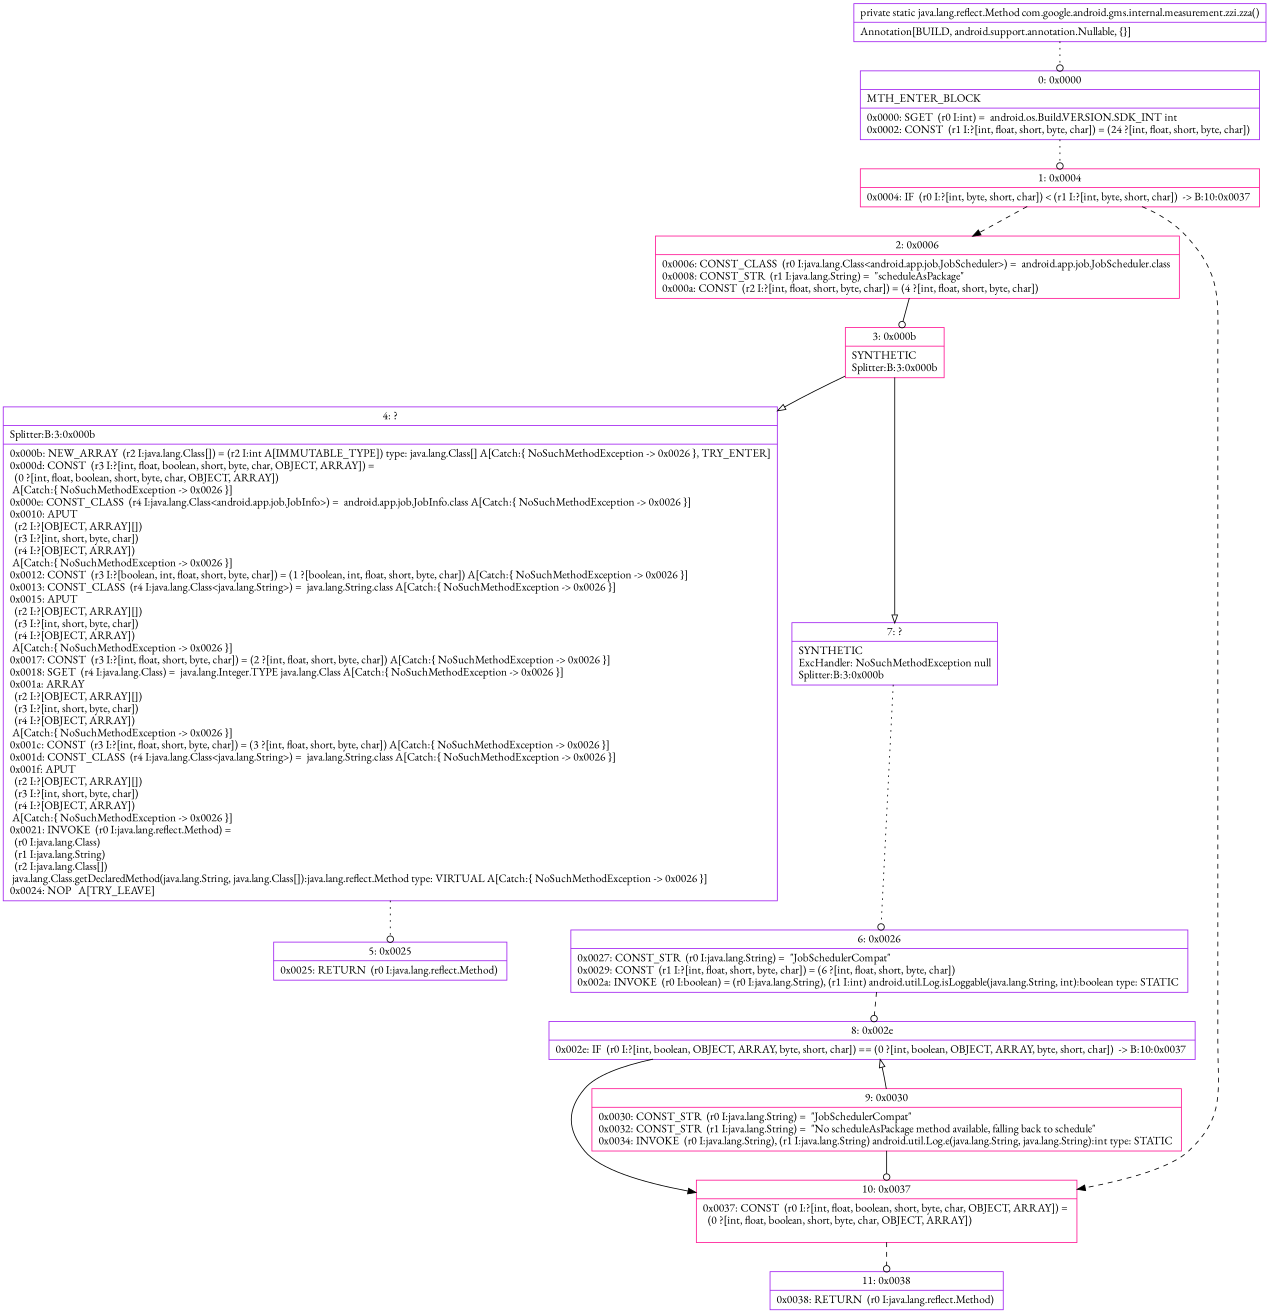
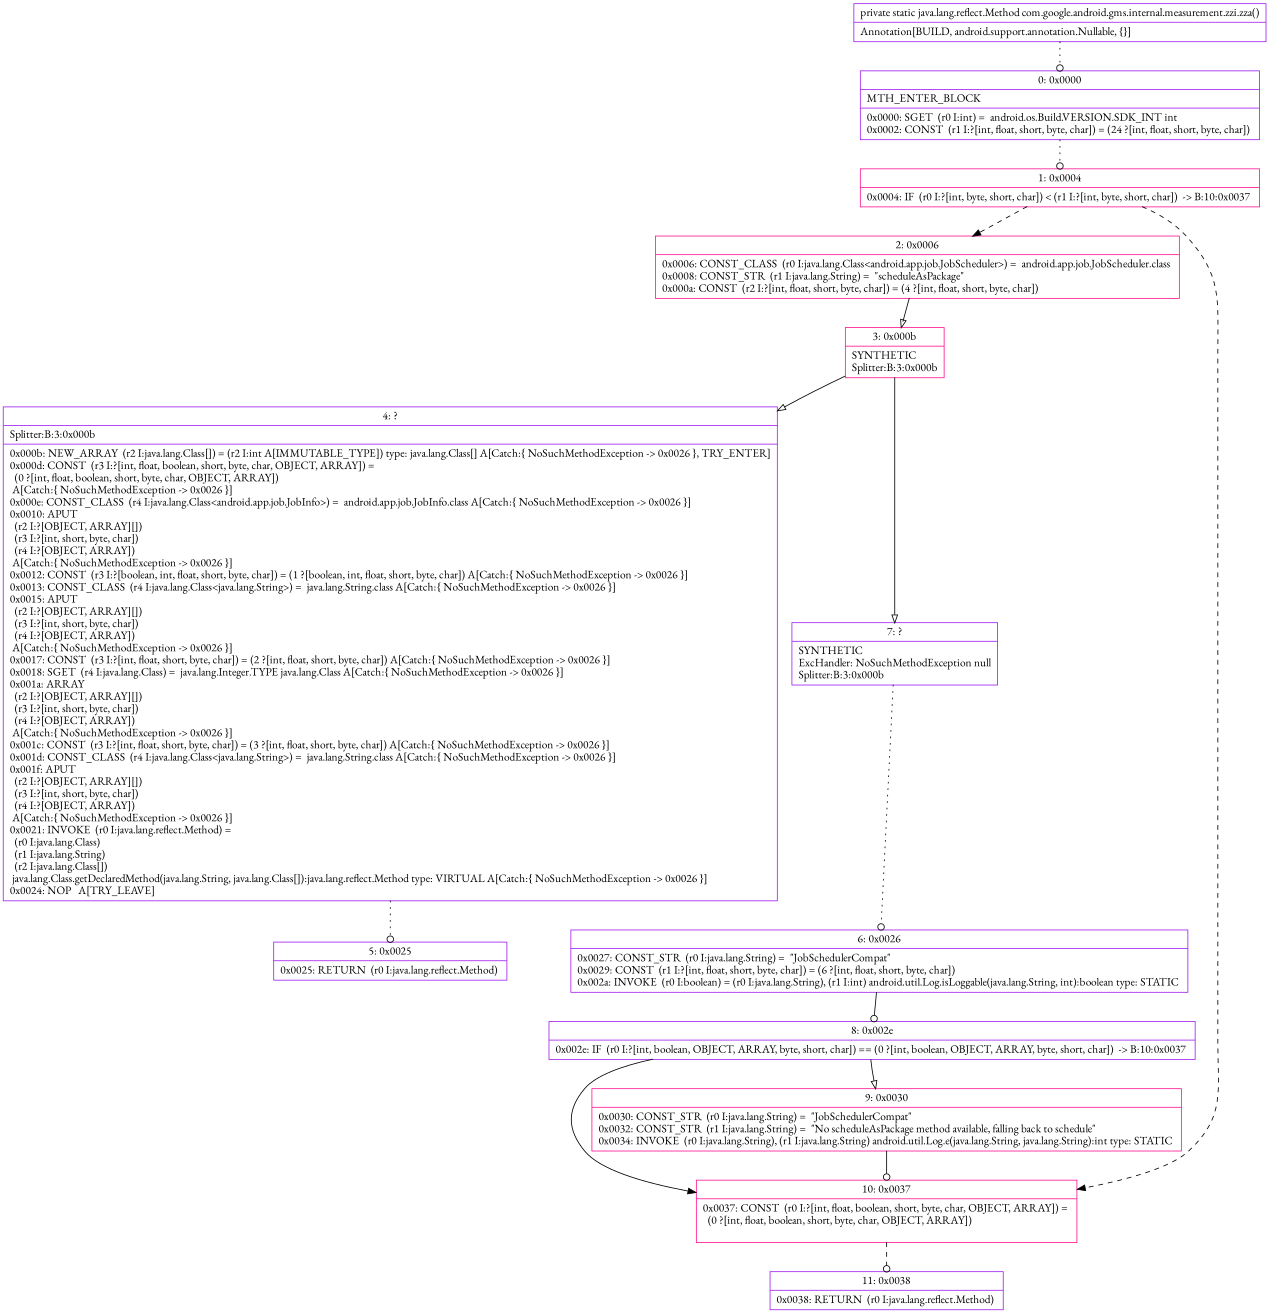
(906, 310) -> (906, 310)
(875, 1004) -> (875, 1004)
(884, 1078) -> (872, 1070)
